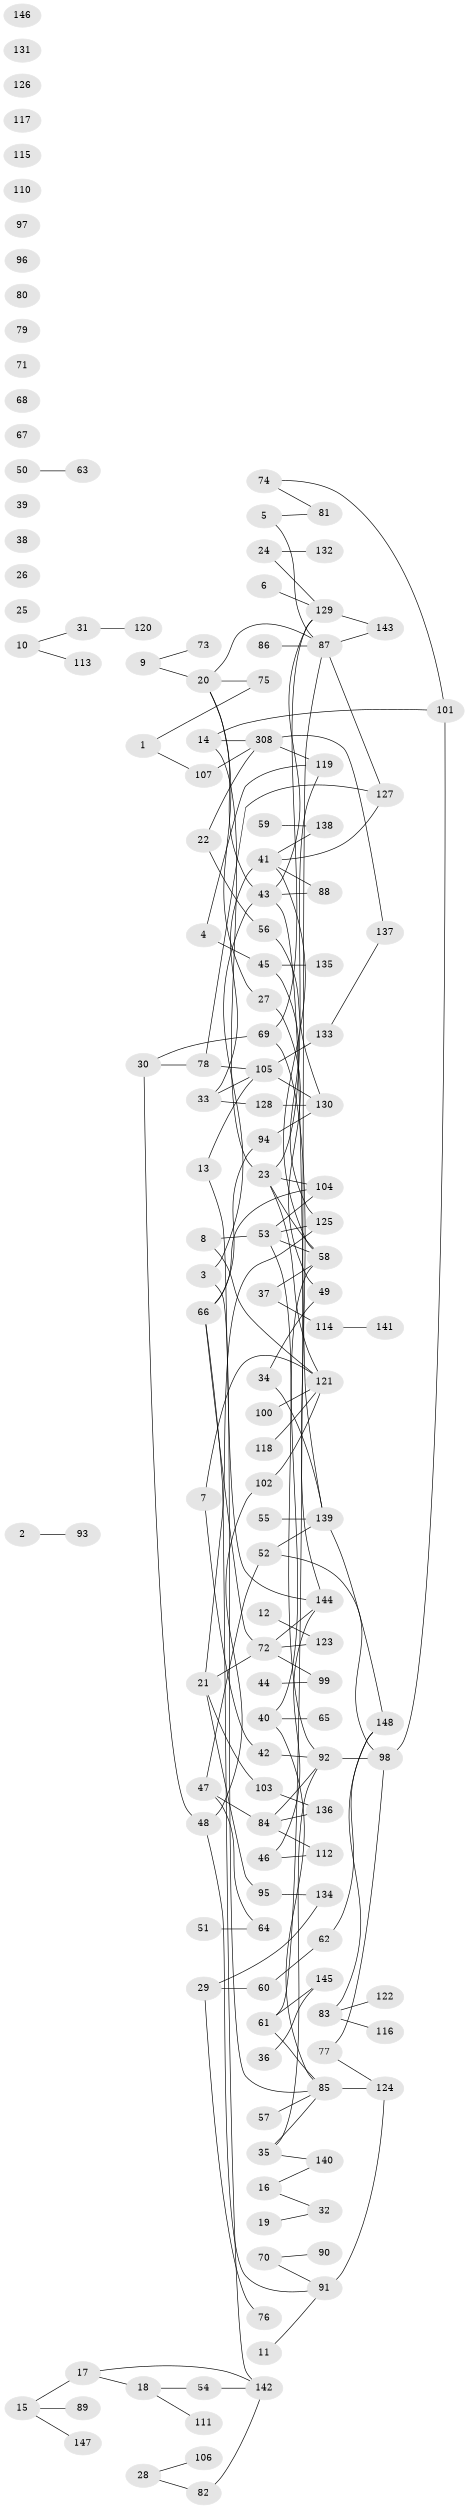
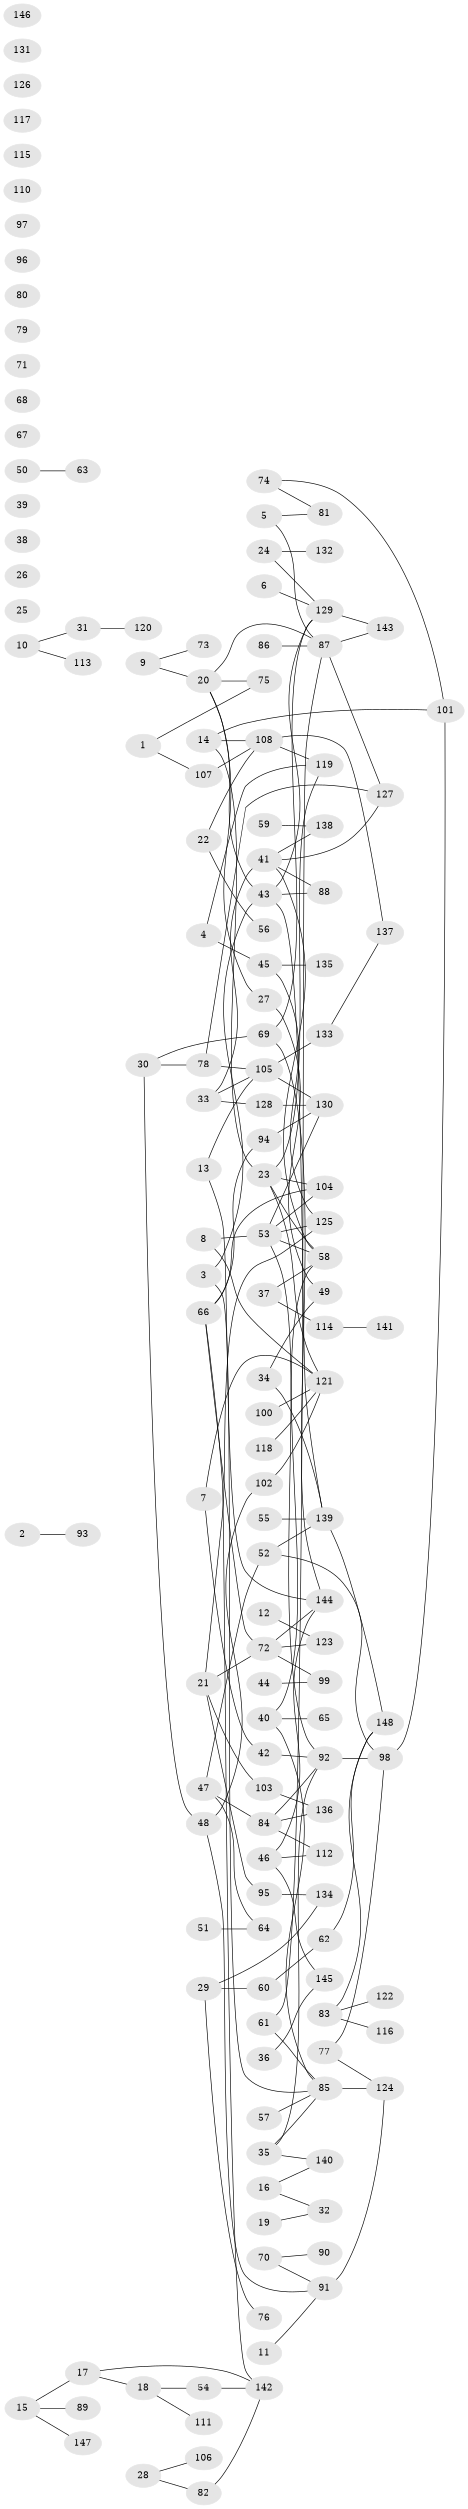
(264, 741) -> (264, 741)
(300, 1015) -> (294, 1170)
(294, 2002) -> (295, 1918)
